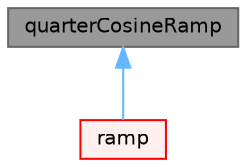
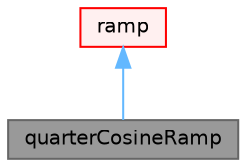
(123, 94) -> (123, 94)
